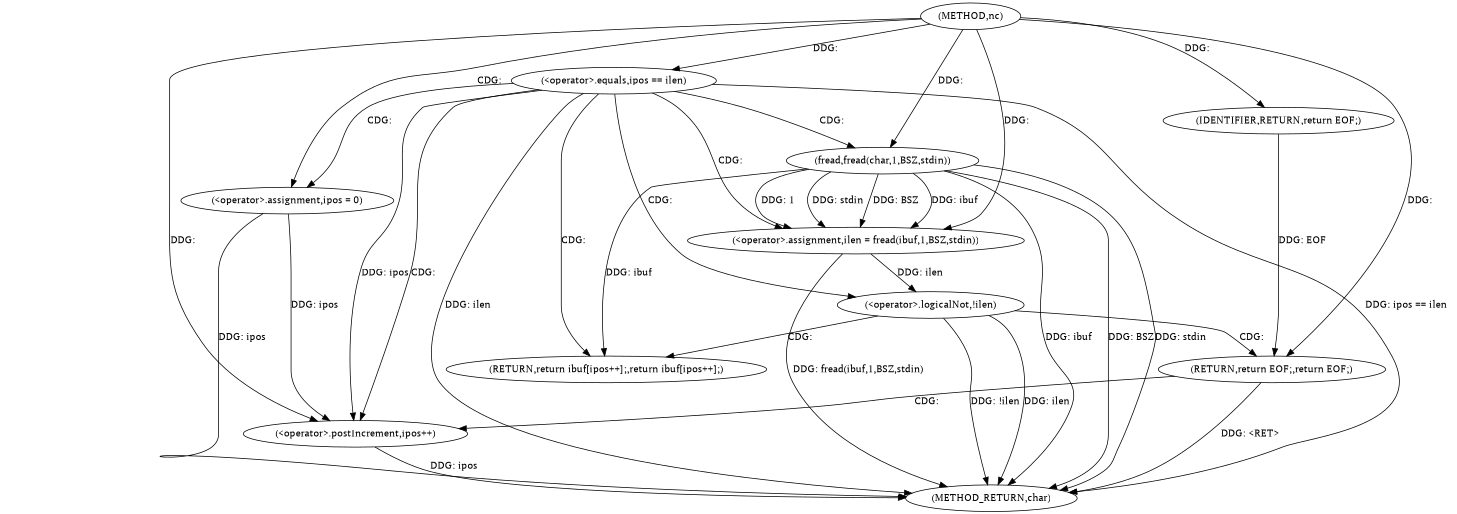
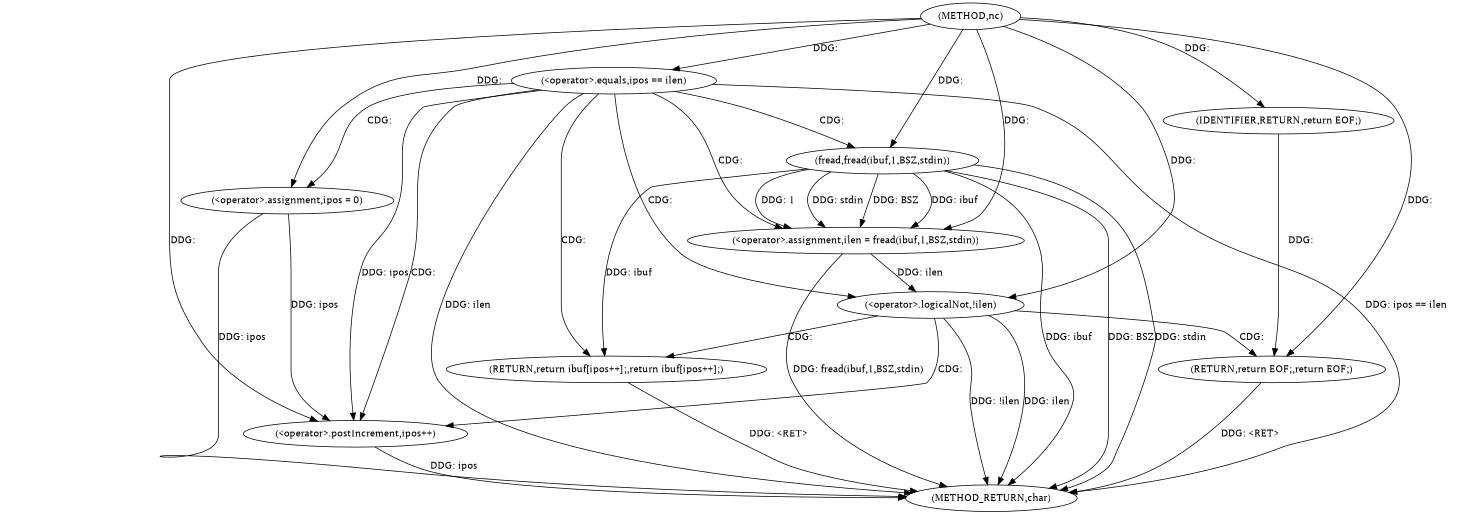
(491, 81) -> (491, 81)
(883, 161) -> (883, 161)
none -> (1169, 167)
(1302, 241) -> (1302, 241)
(821, 406) -> (724, 403)
none -> (763, 454)
